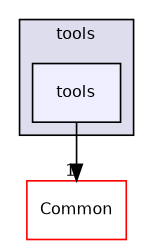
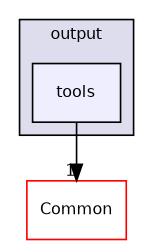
(77, 35) -> (77, 35)
